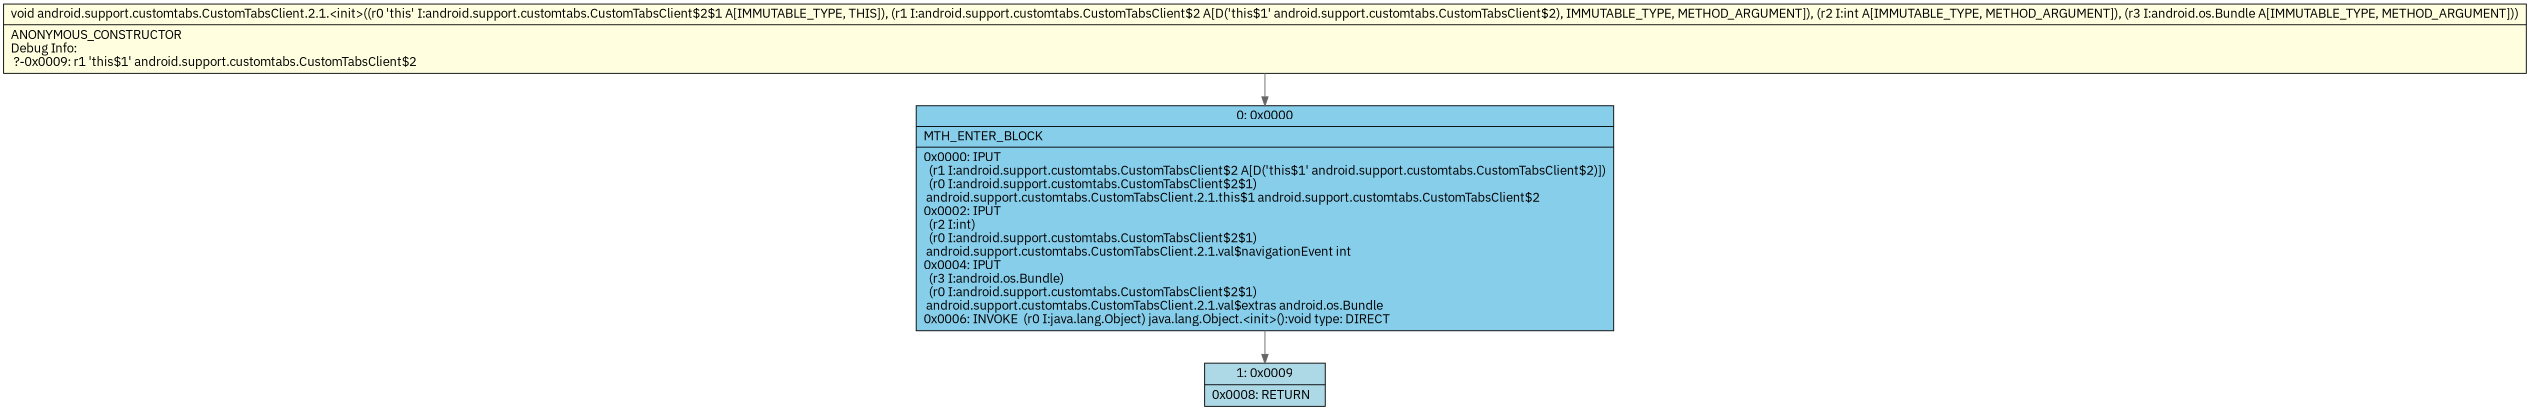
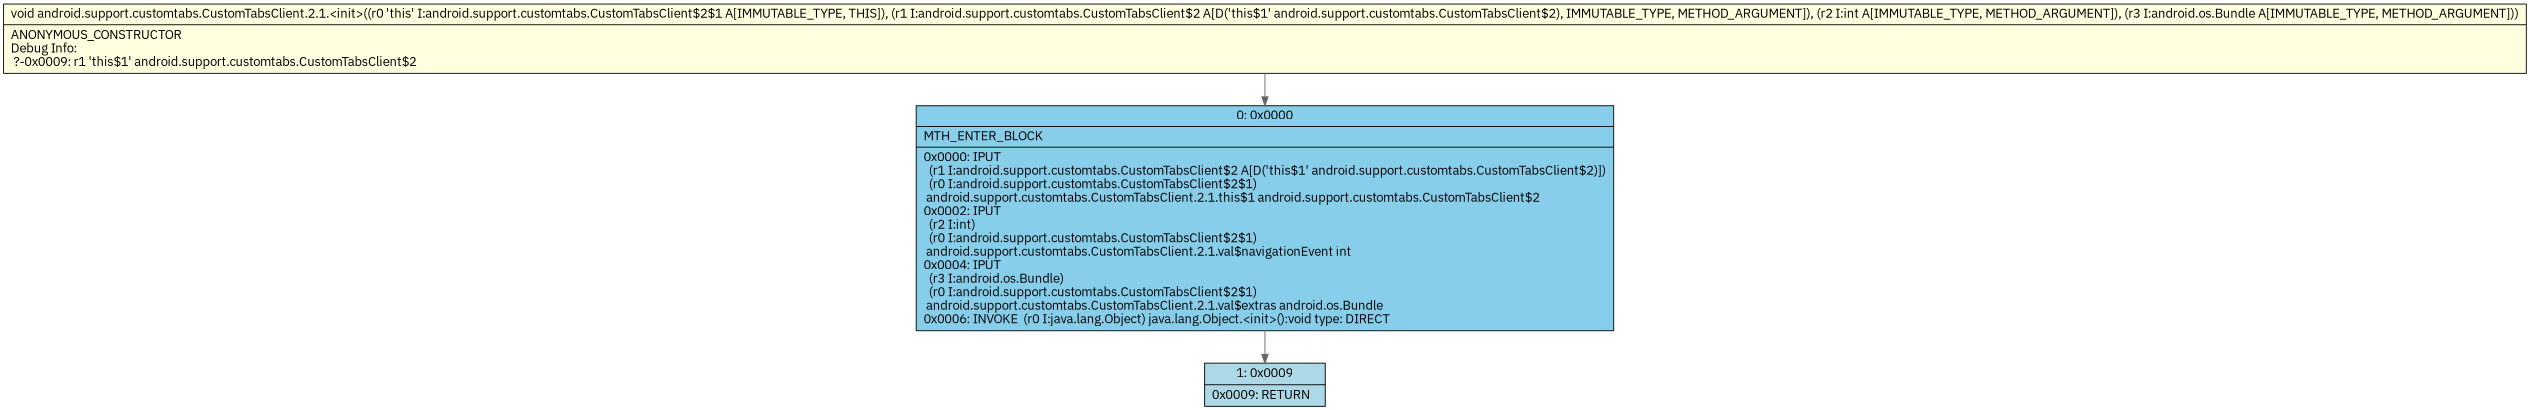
(1265, 395) -> (1265, 395)
